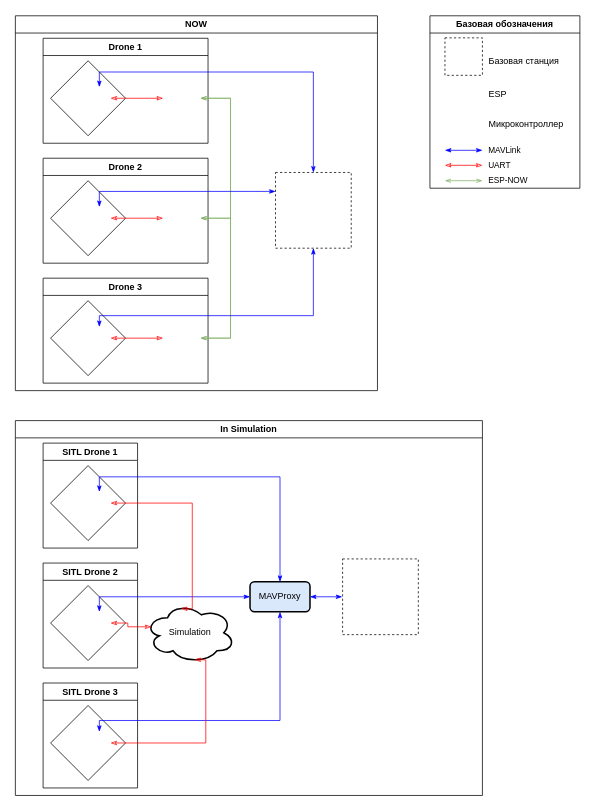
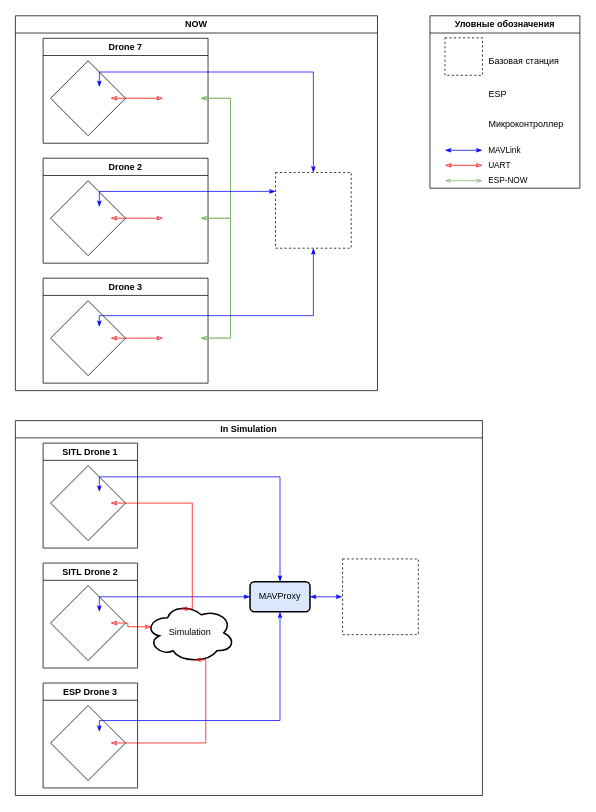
(505, 24) -> (505, 24)
(126, 47) -> (126, 47)
(90, 692) -> (90, 692)
